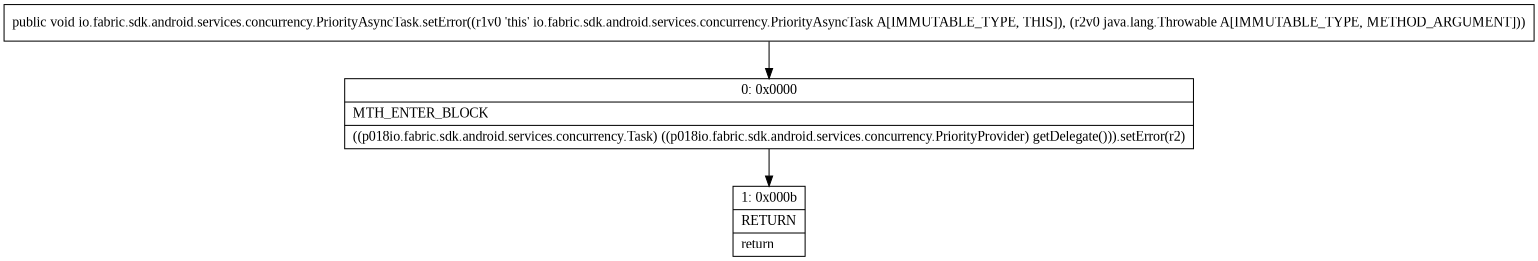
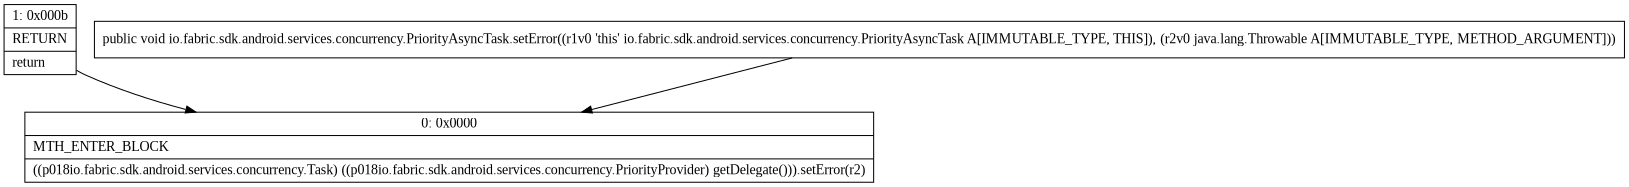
(769, 162) -> (130, 93)
